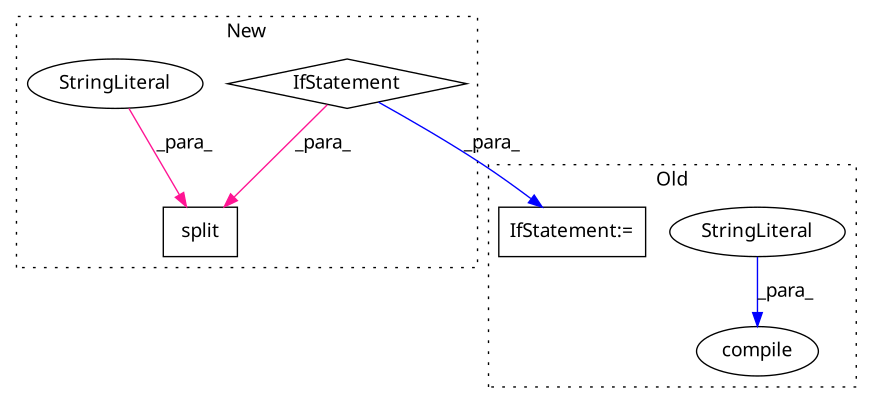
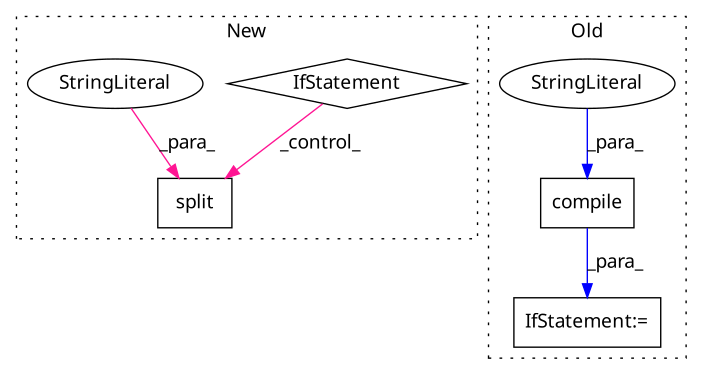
(323, 143) -> (320, 143)
(456, 148) -> (587, 256)
(757, 351) -> (587, 203)
